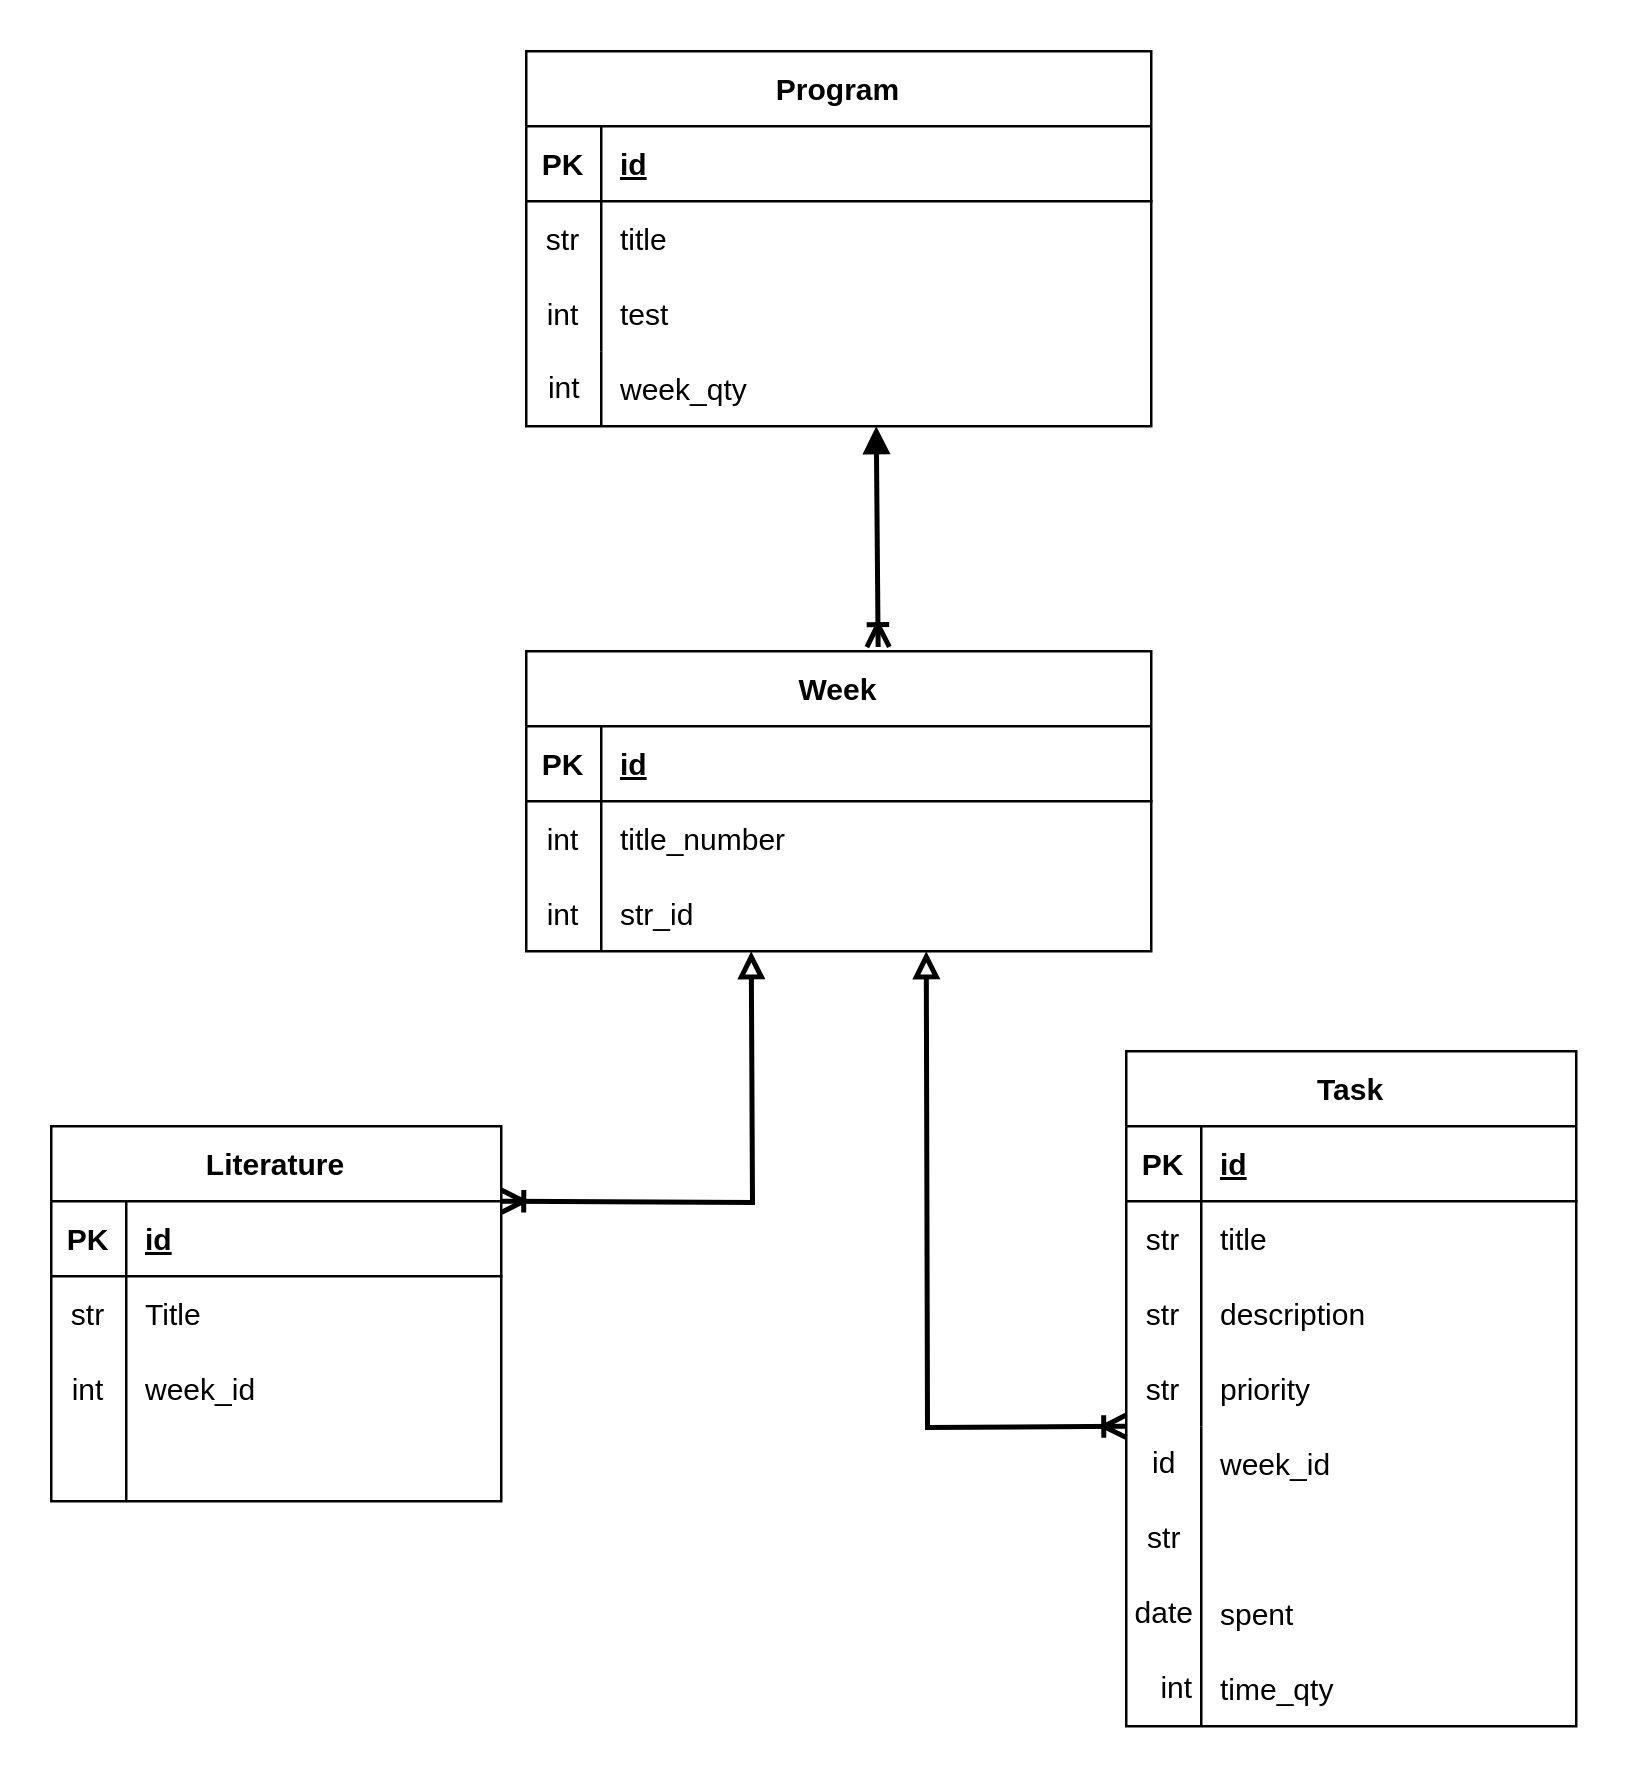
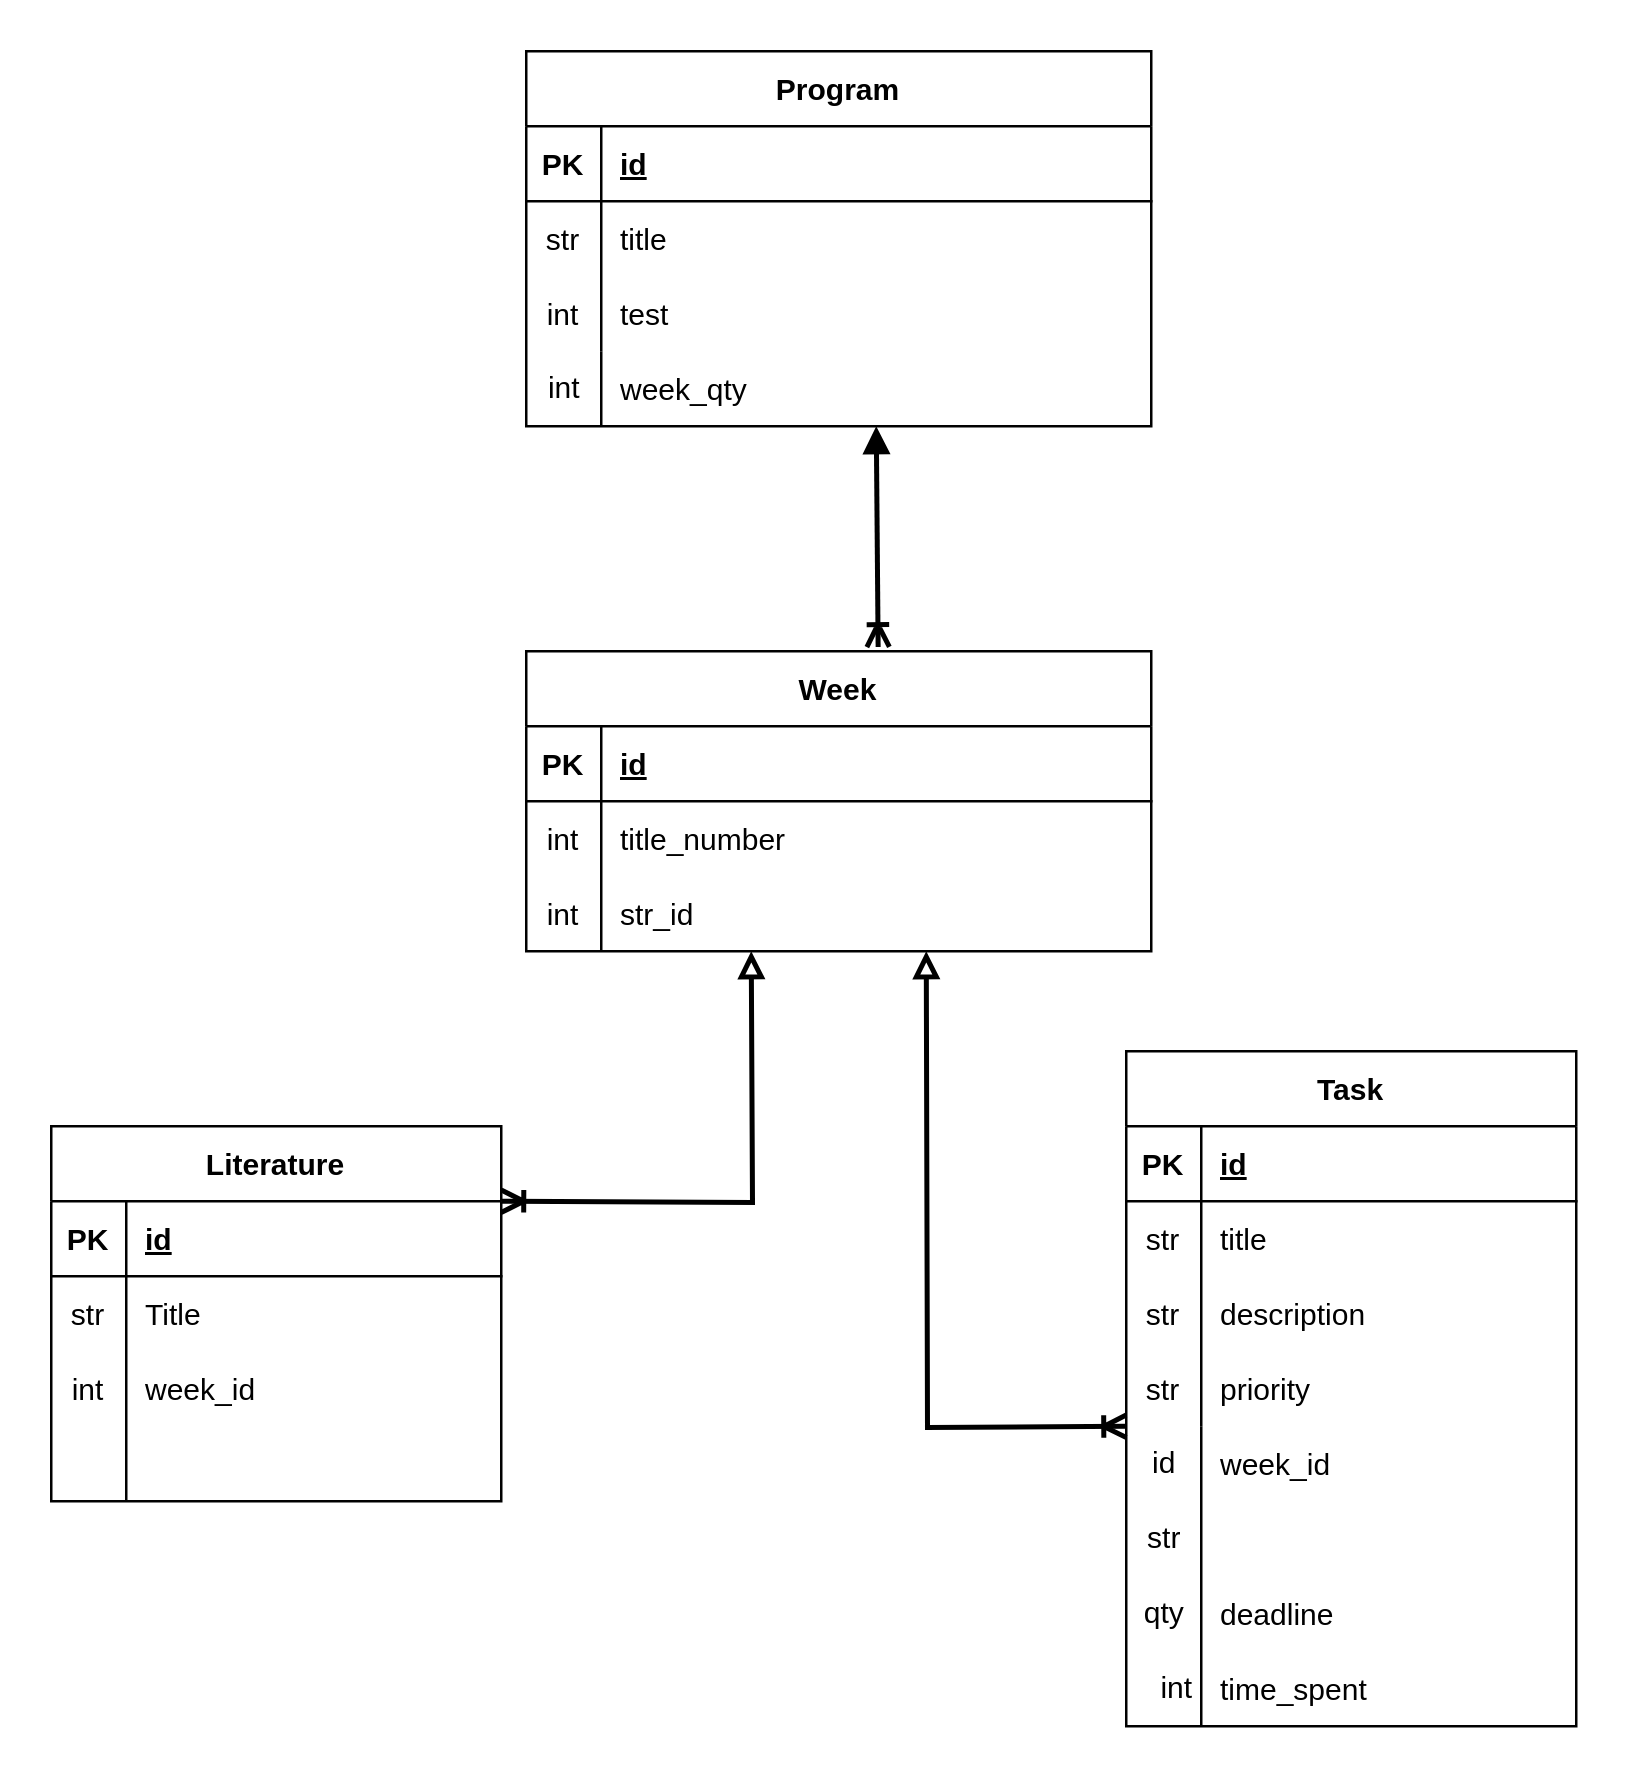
(1165, 1614) -> (1165, 1614)
(1262, 1615) -> (1279, 1615)
(1283, 1690) -> (1300, 1690)
